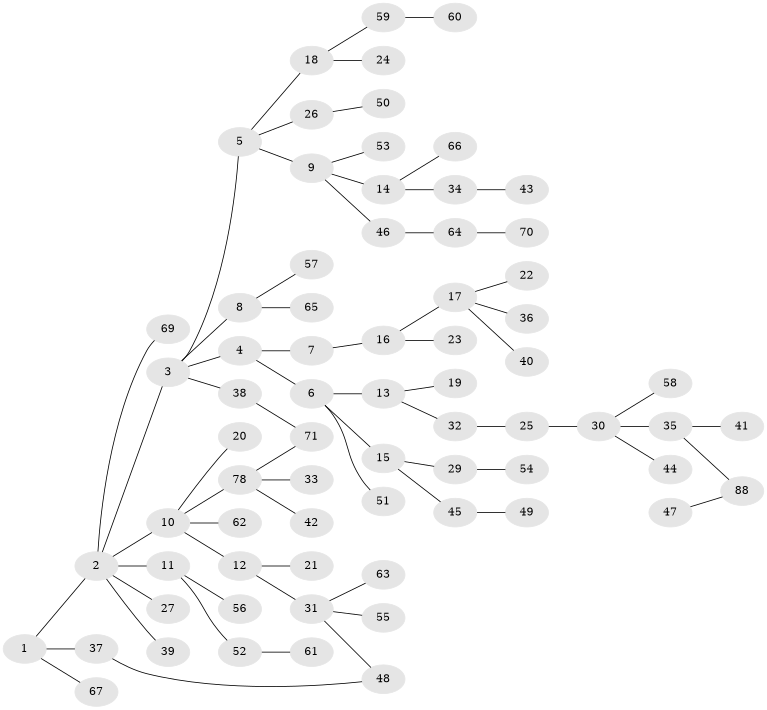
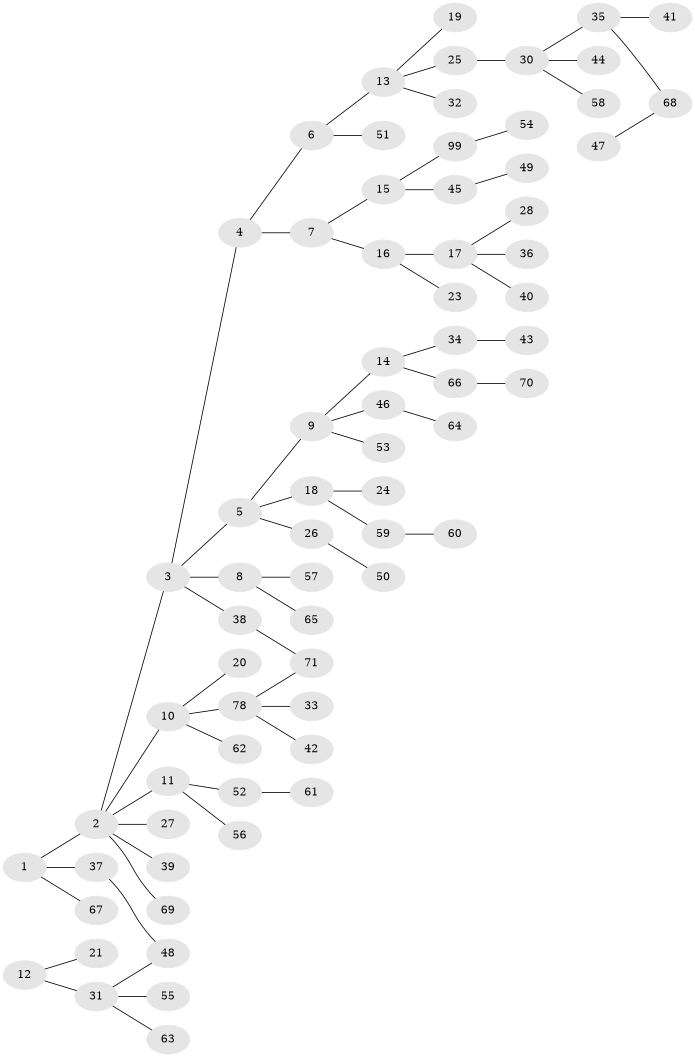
(491, 233) -> (491, 383)
(527, 276) -> (527, 211)
(348, 426) -> (348, 211)
(491, 427) -> (419, 71)
(455, 470) -> (455, 147)
(742, 491) -> (670, 104)
(204, 545) -> none
